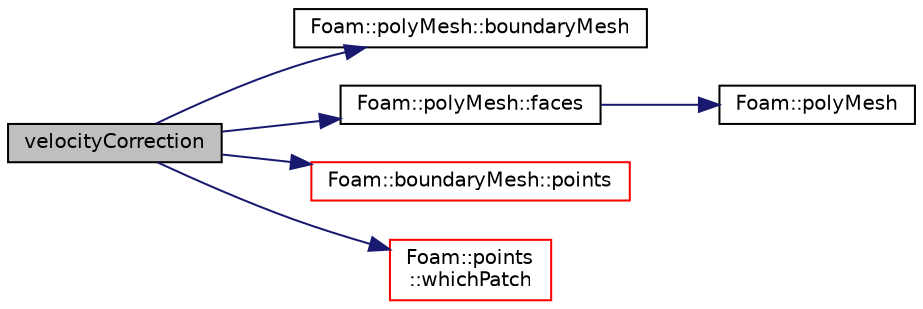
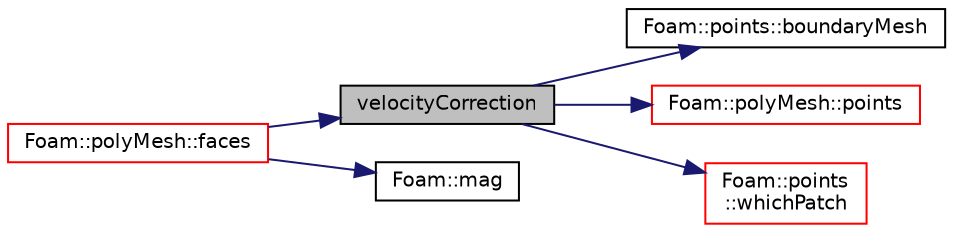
(471, 28) -> (786, 28)
(471, 105) -> (138, 143)
(817, 105) -> (447, 181)
(271, 126) -> (294, 124)
(471, 181) -> (786, 105)
